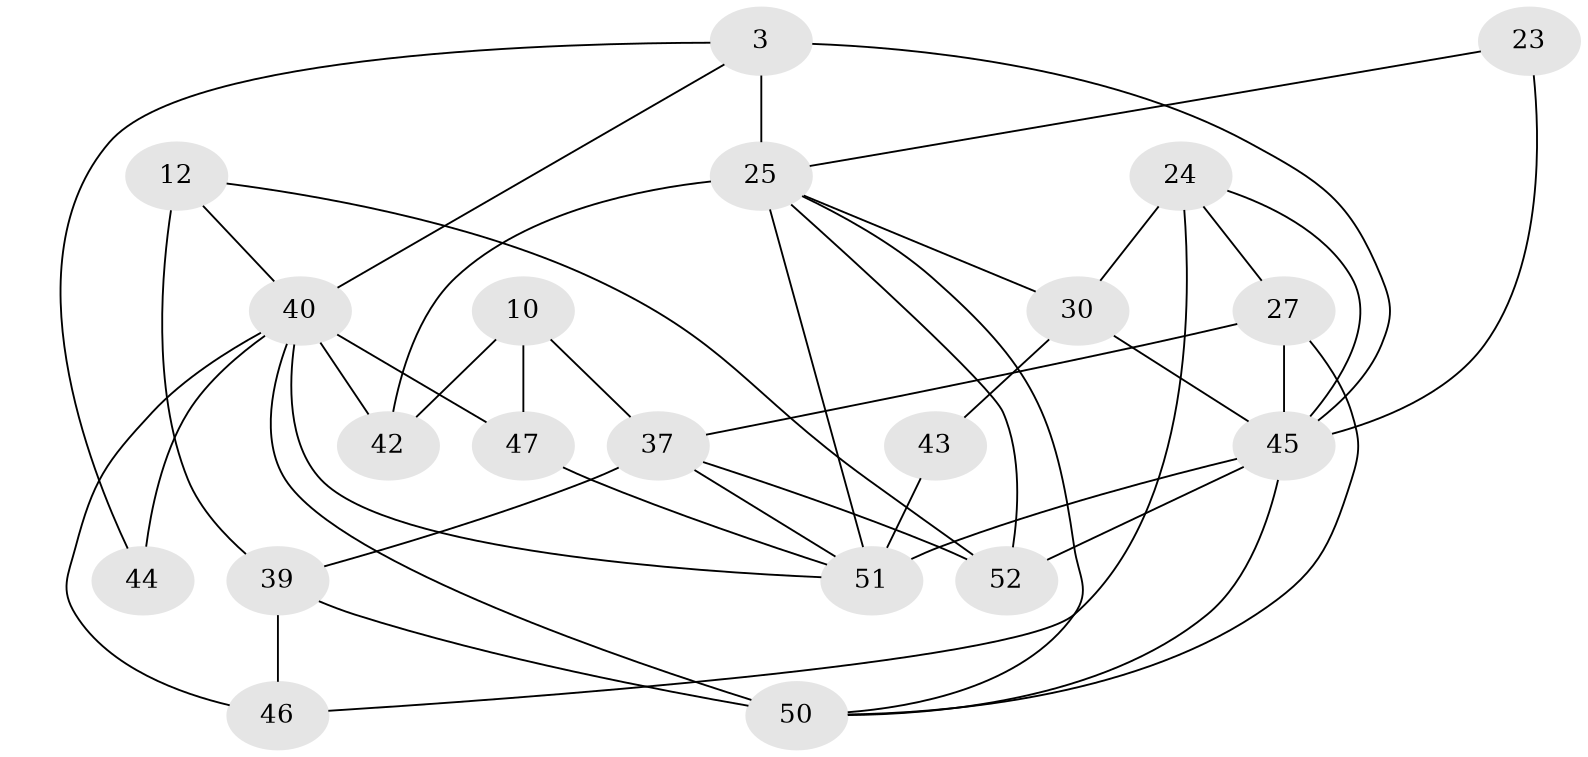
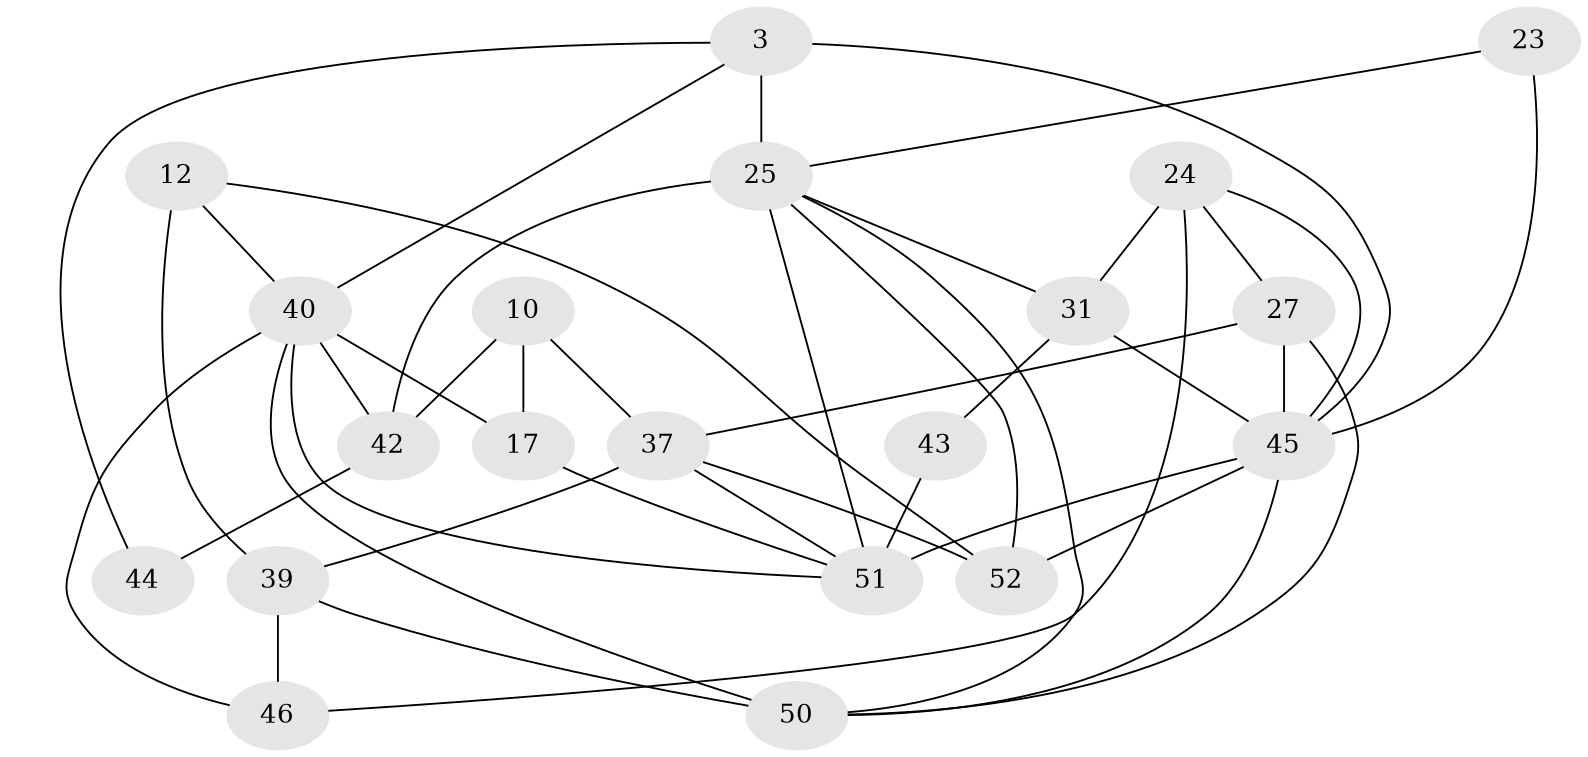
(1078, 311) -> (1078, 311)
(183, 421) -> (266, 513)
(523, 446) -> (523, 446)
